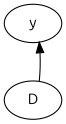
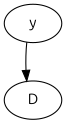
(40, 67) -> (26, 56)
